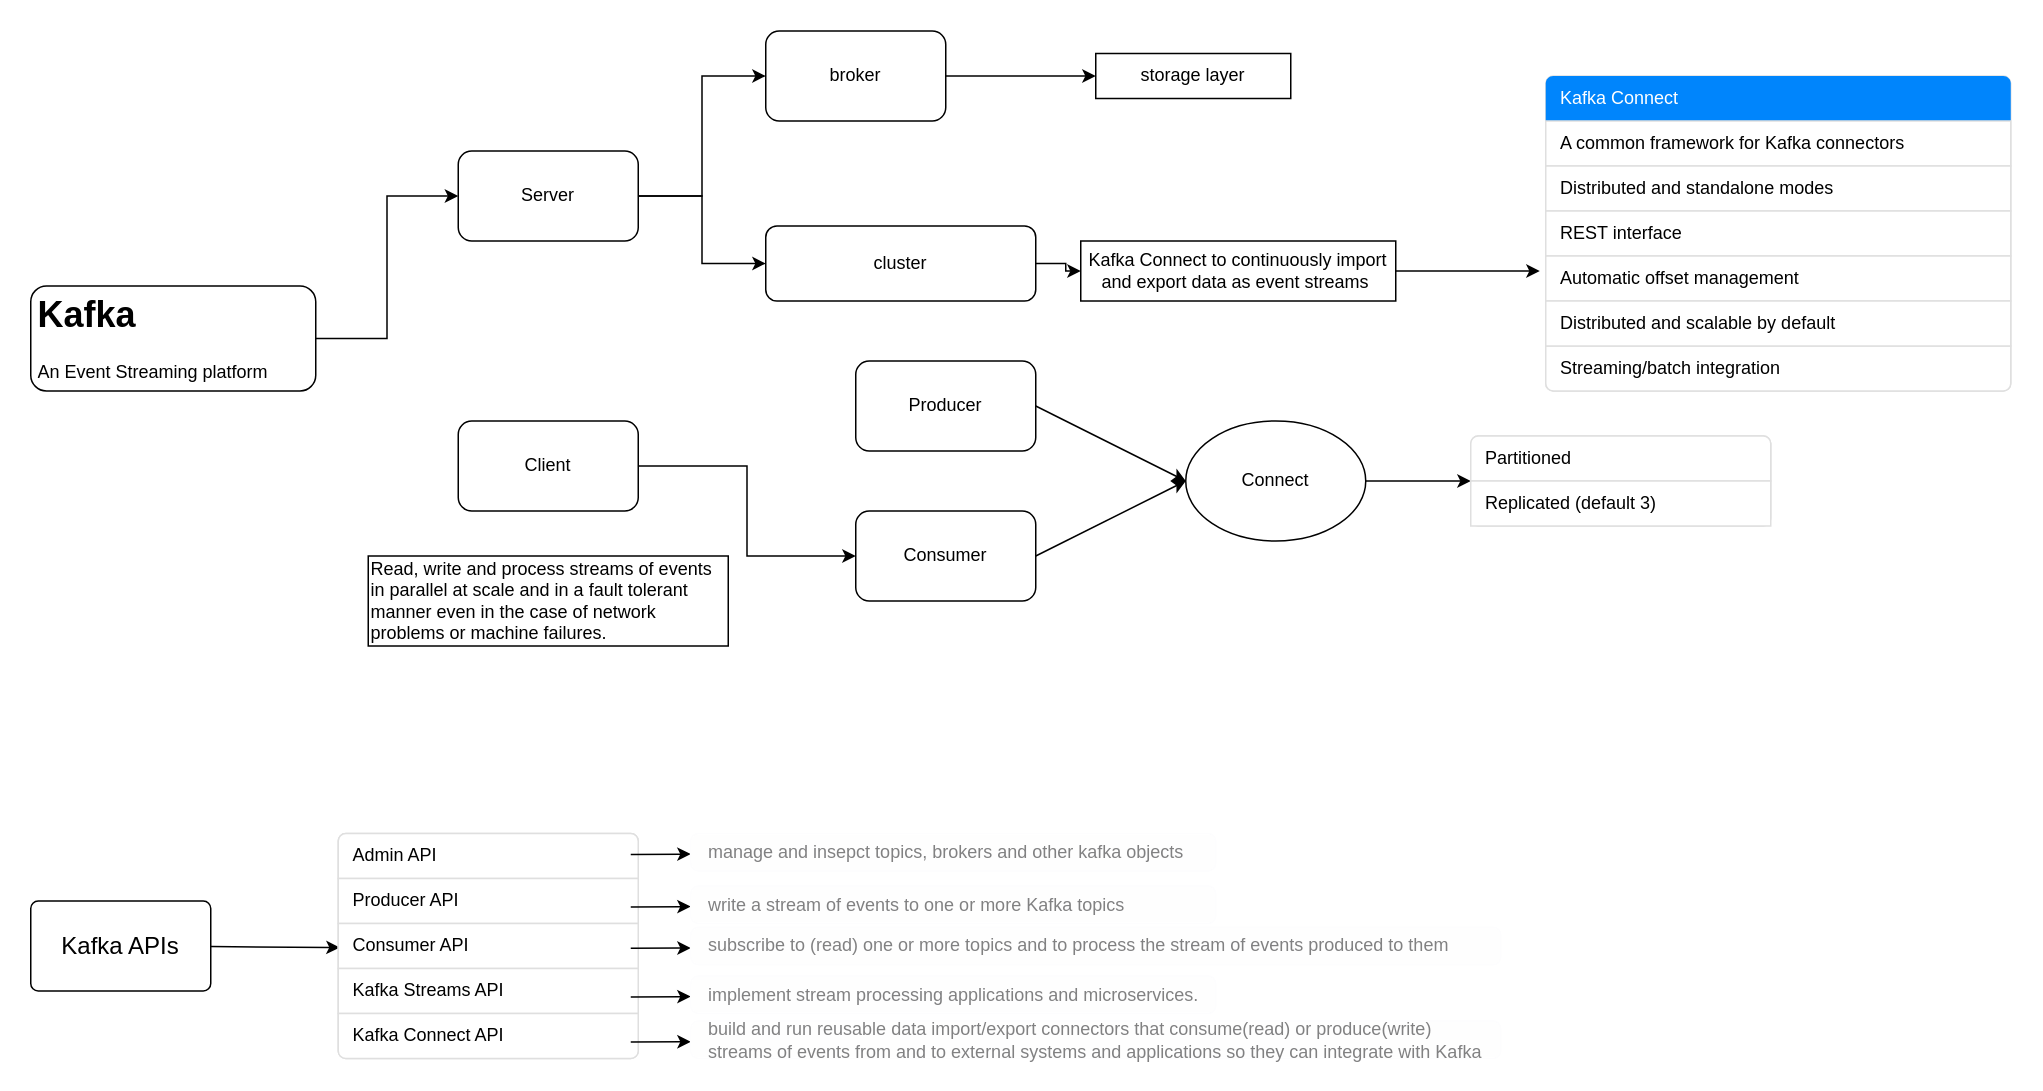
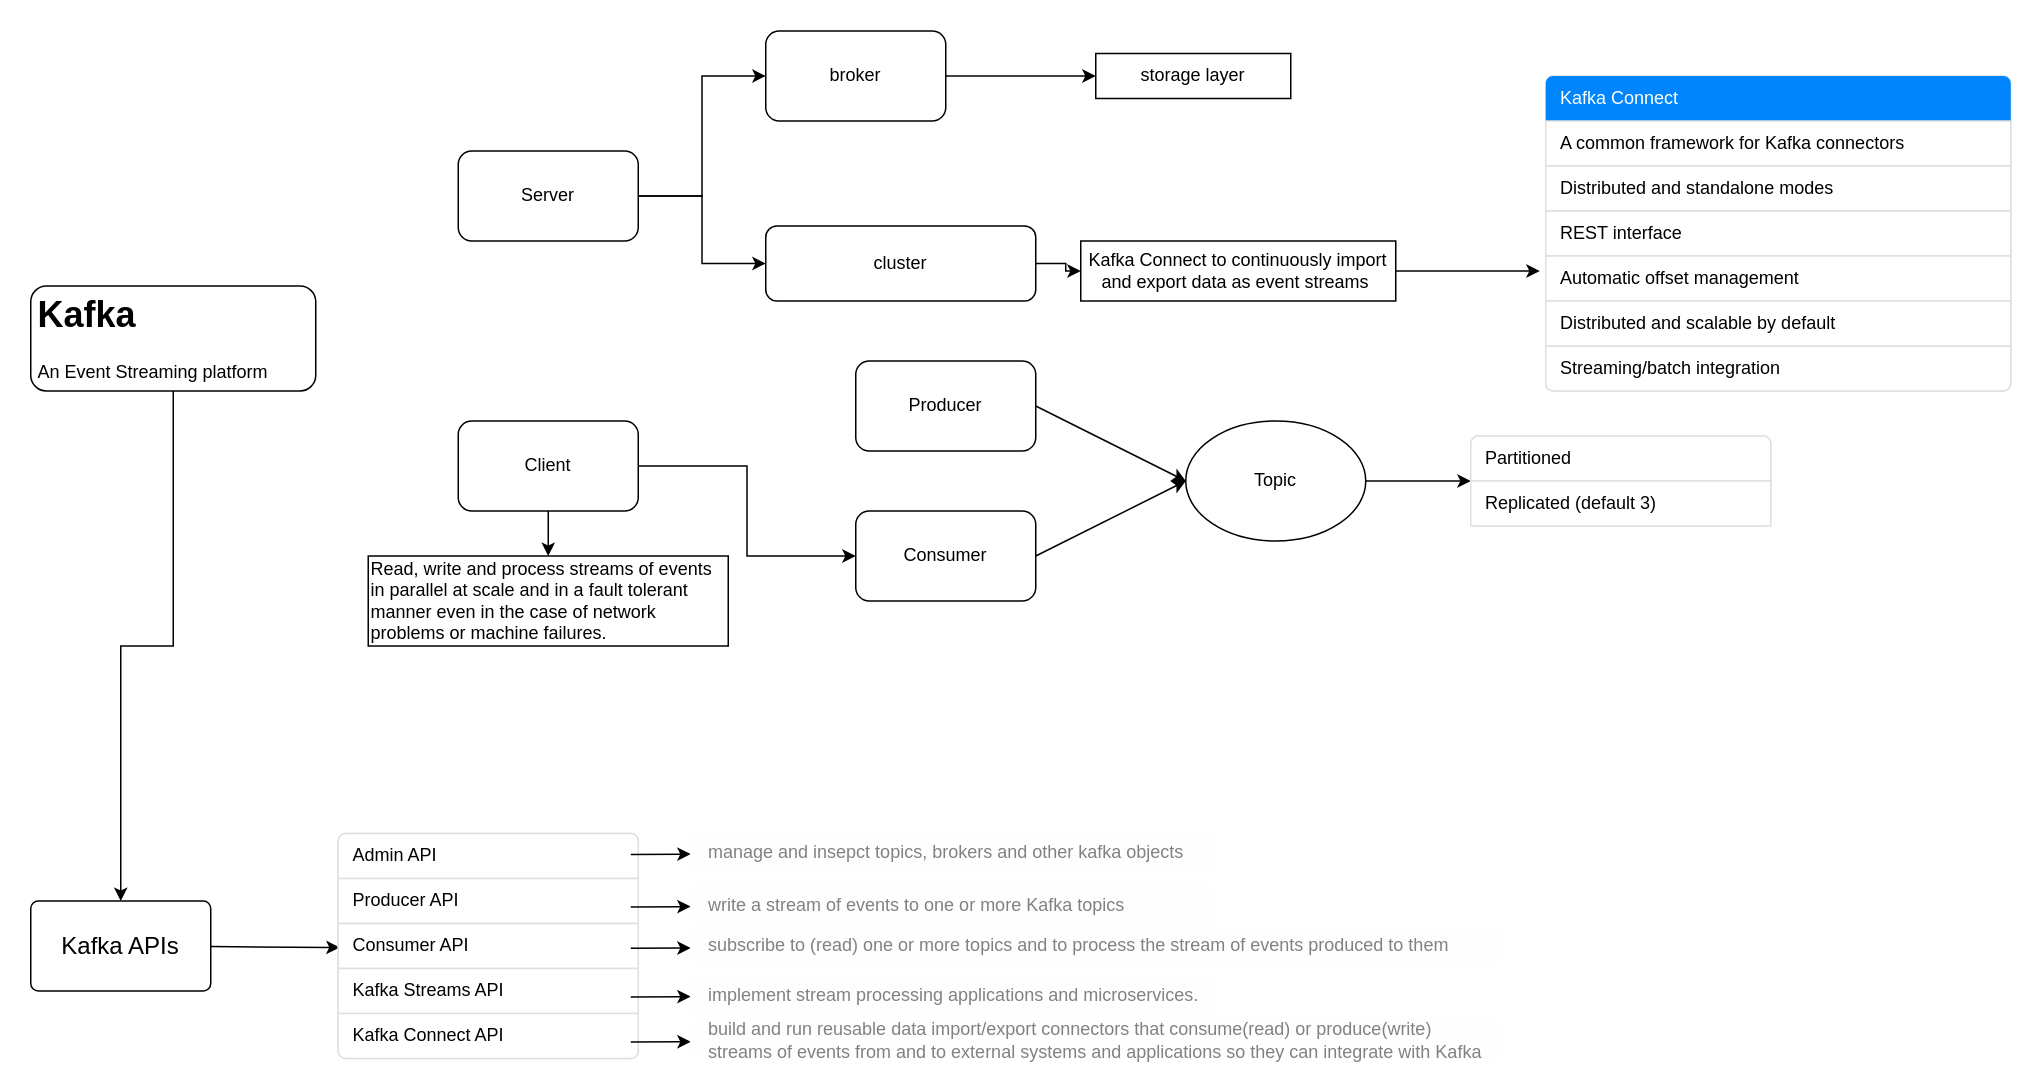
(387, 272) -> (152, 646)
(1276, 481) -> (1276, 481)
none -> (548, 539)
